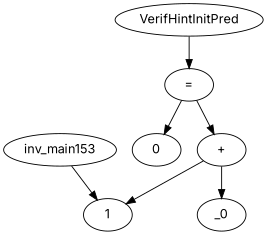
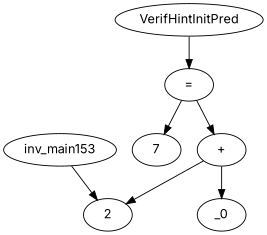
(157, 150) -> (157, 150)
(108, 215) -> (108, 215)
